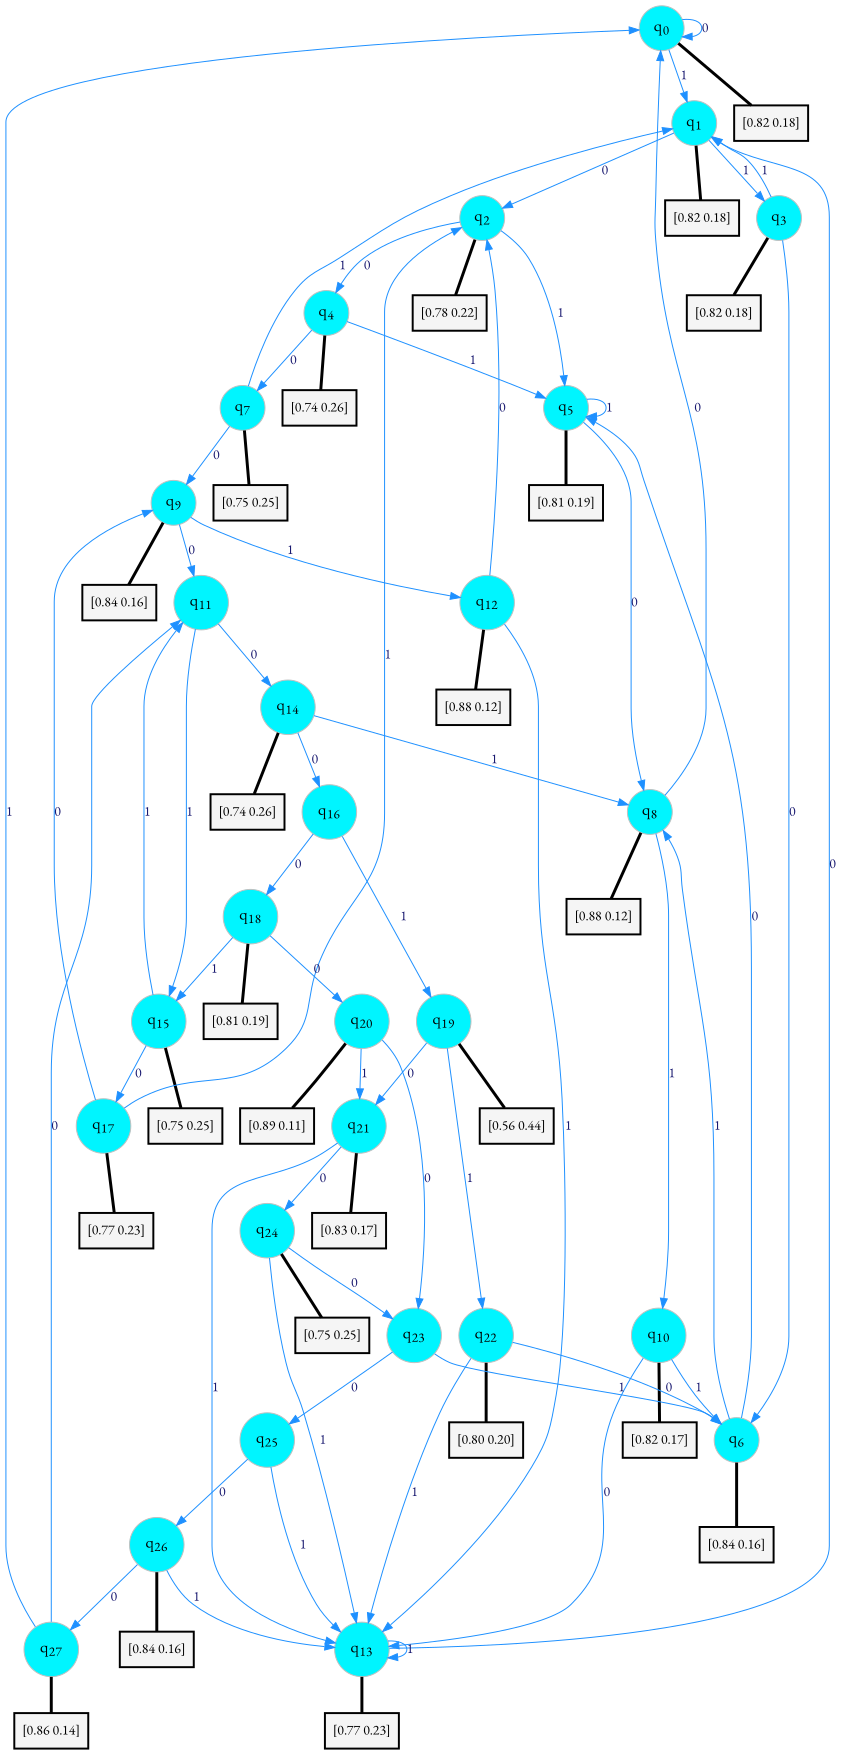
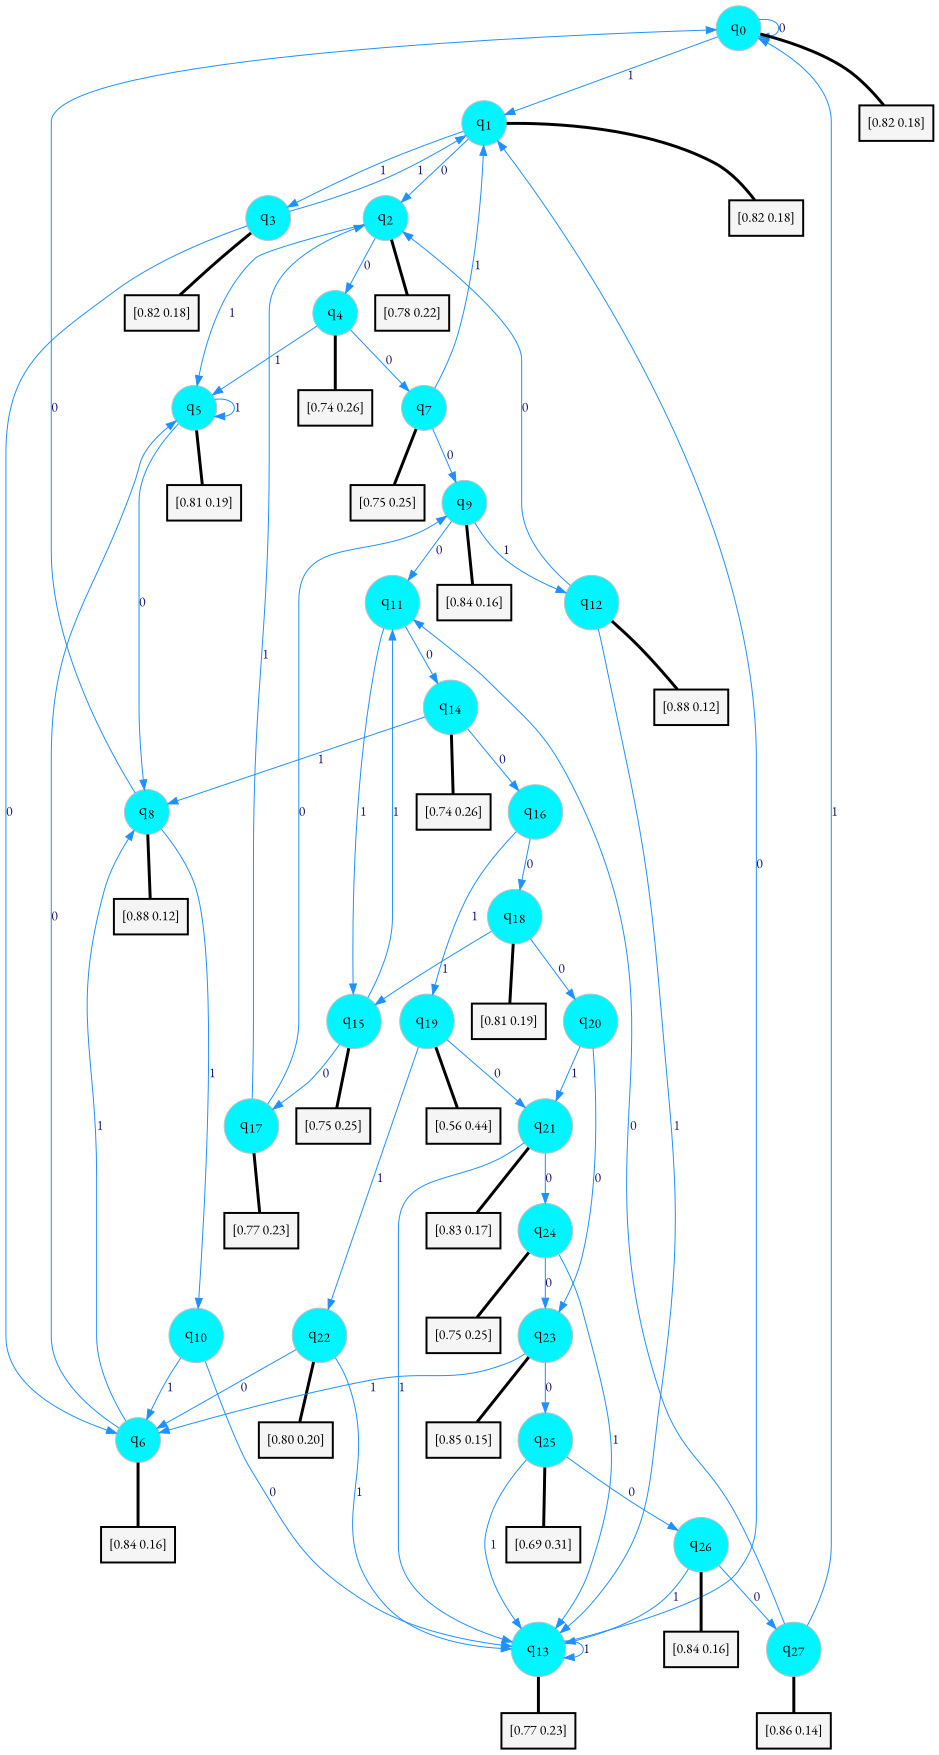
(277, 1126) -> none
none -> (463, 1440)
(660, 1440) -> none
none -> (543, 1545)
